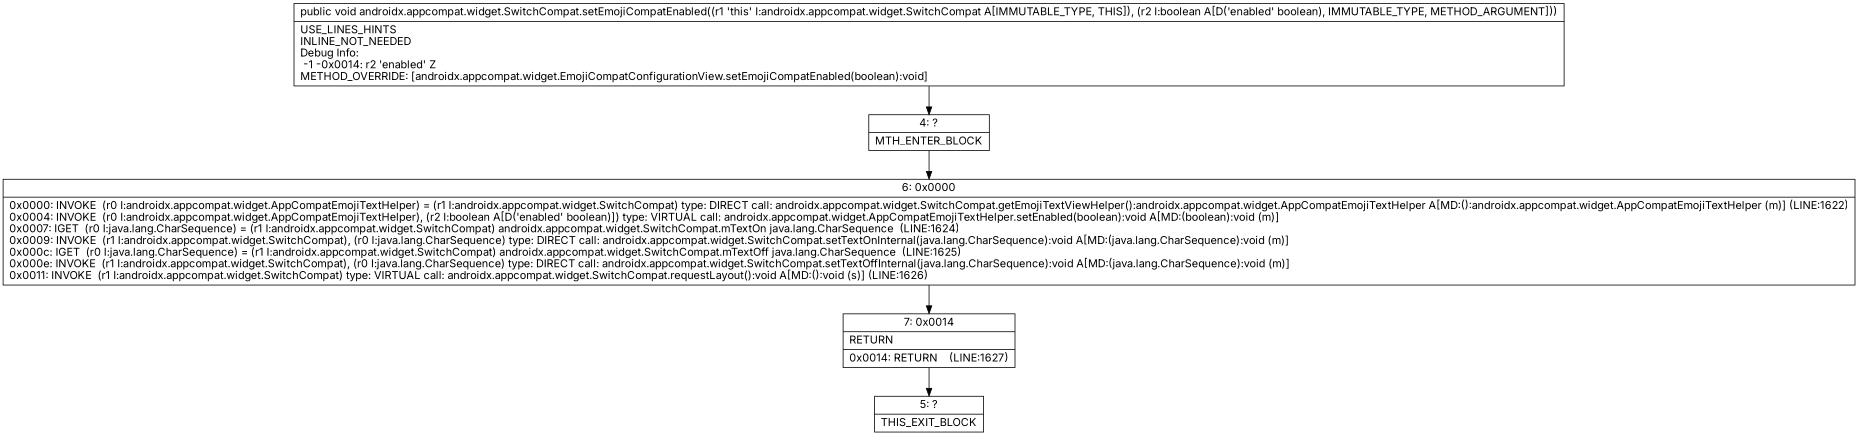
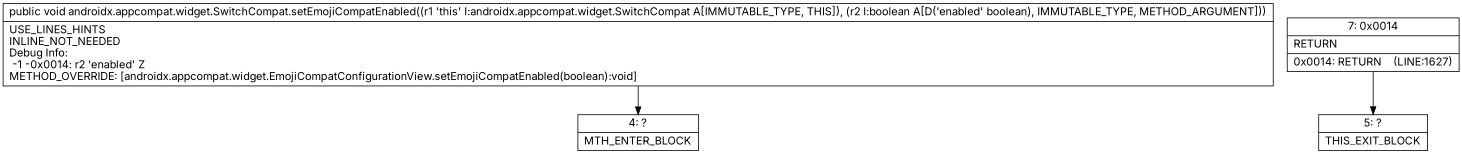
(929, 232) -> none
